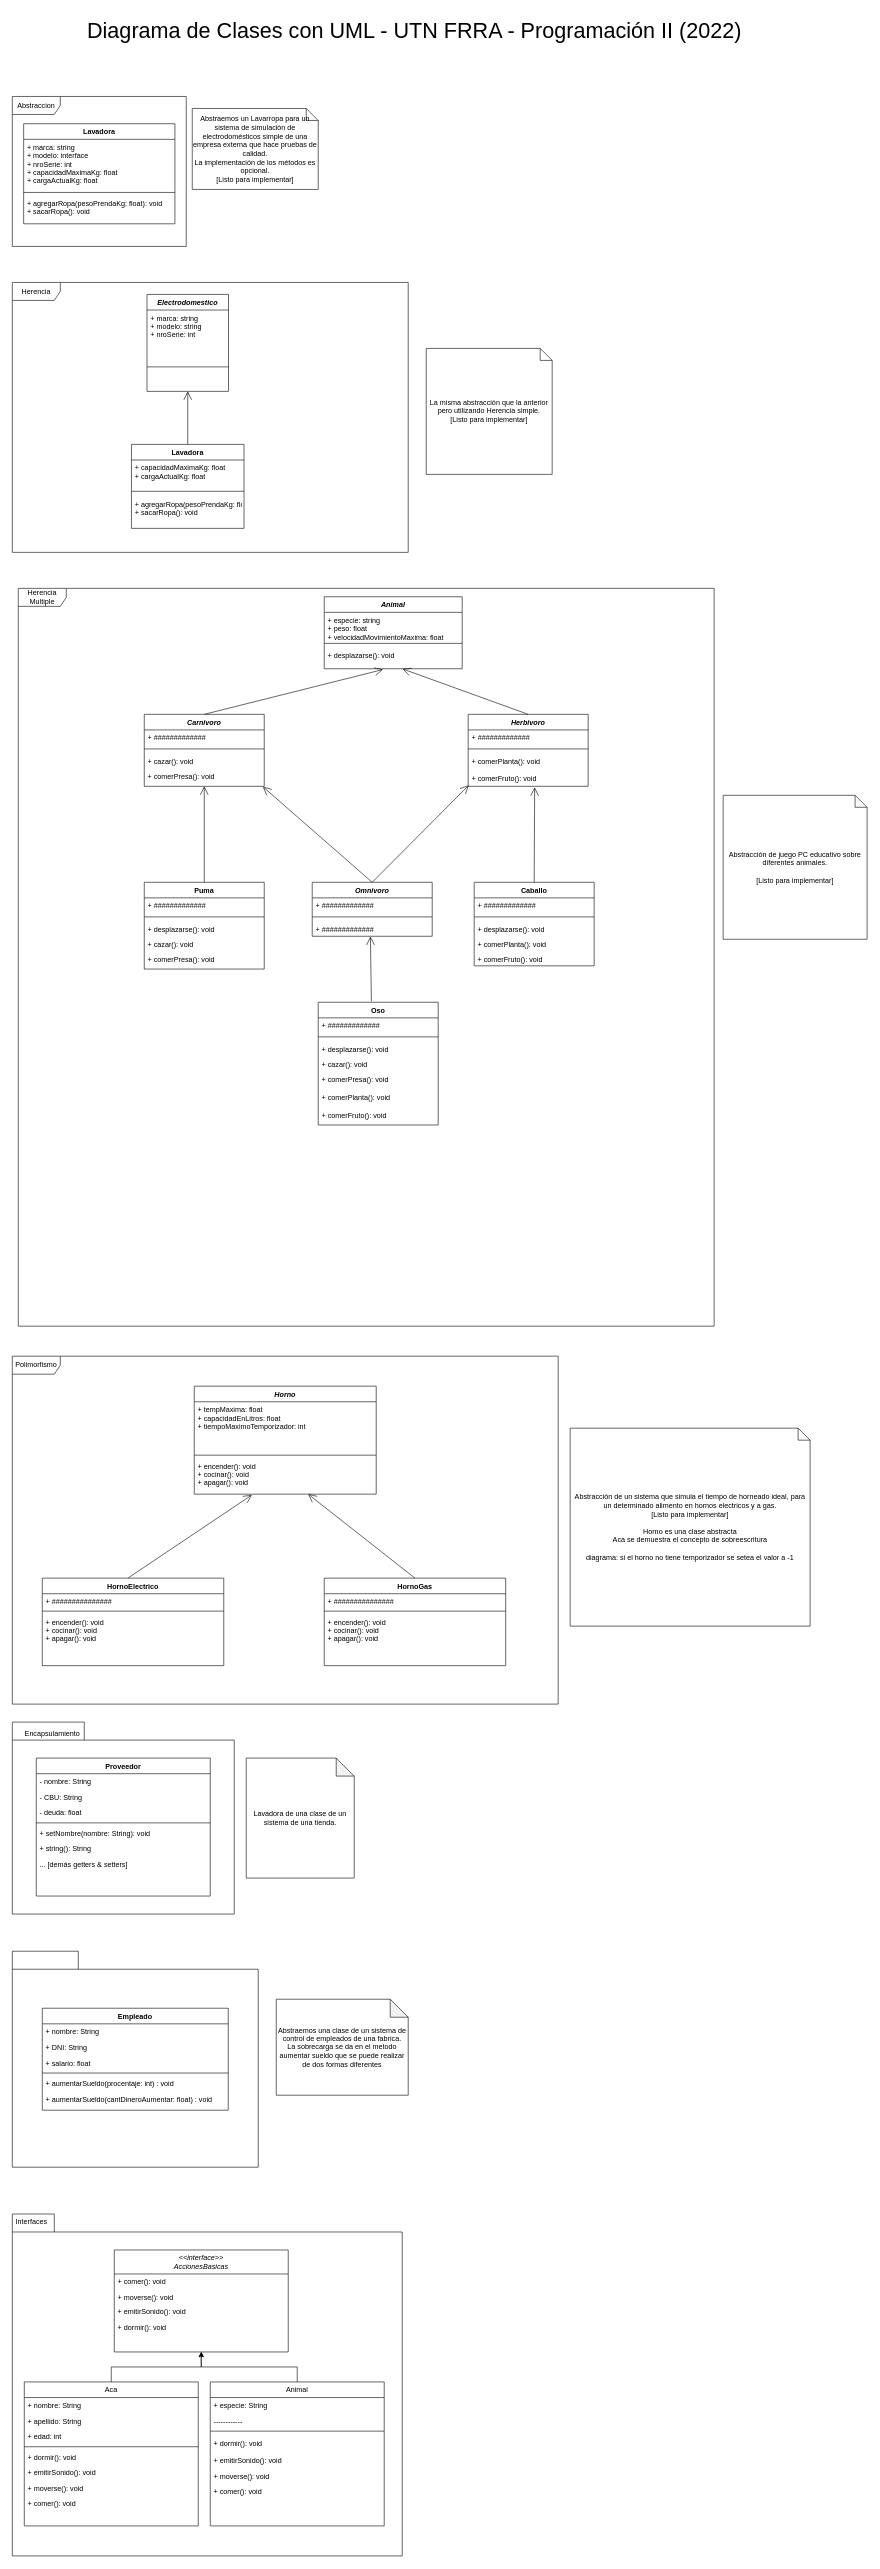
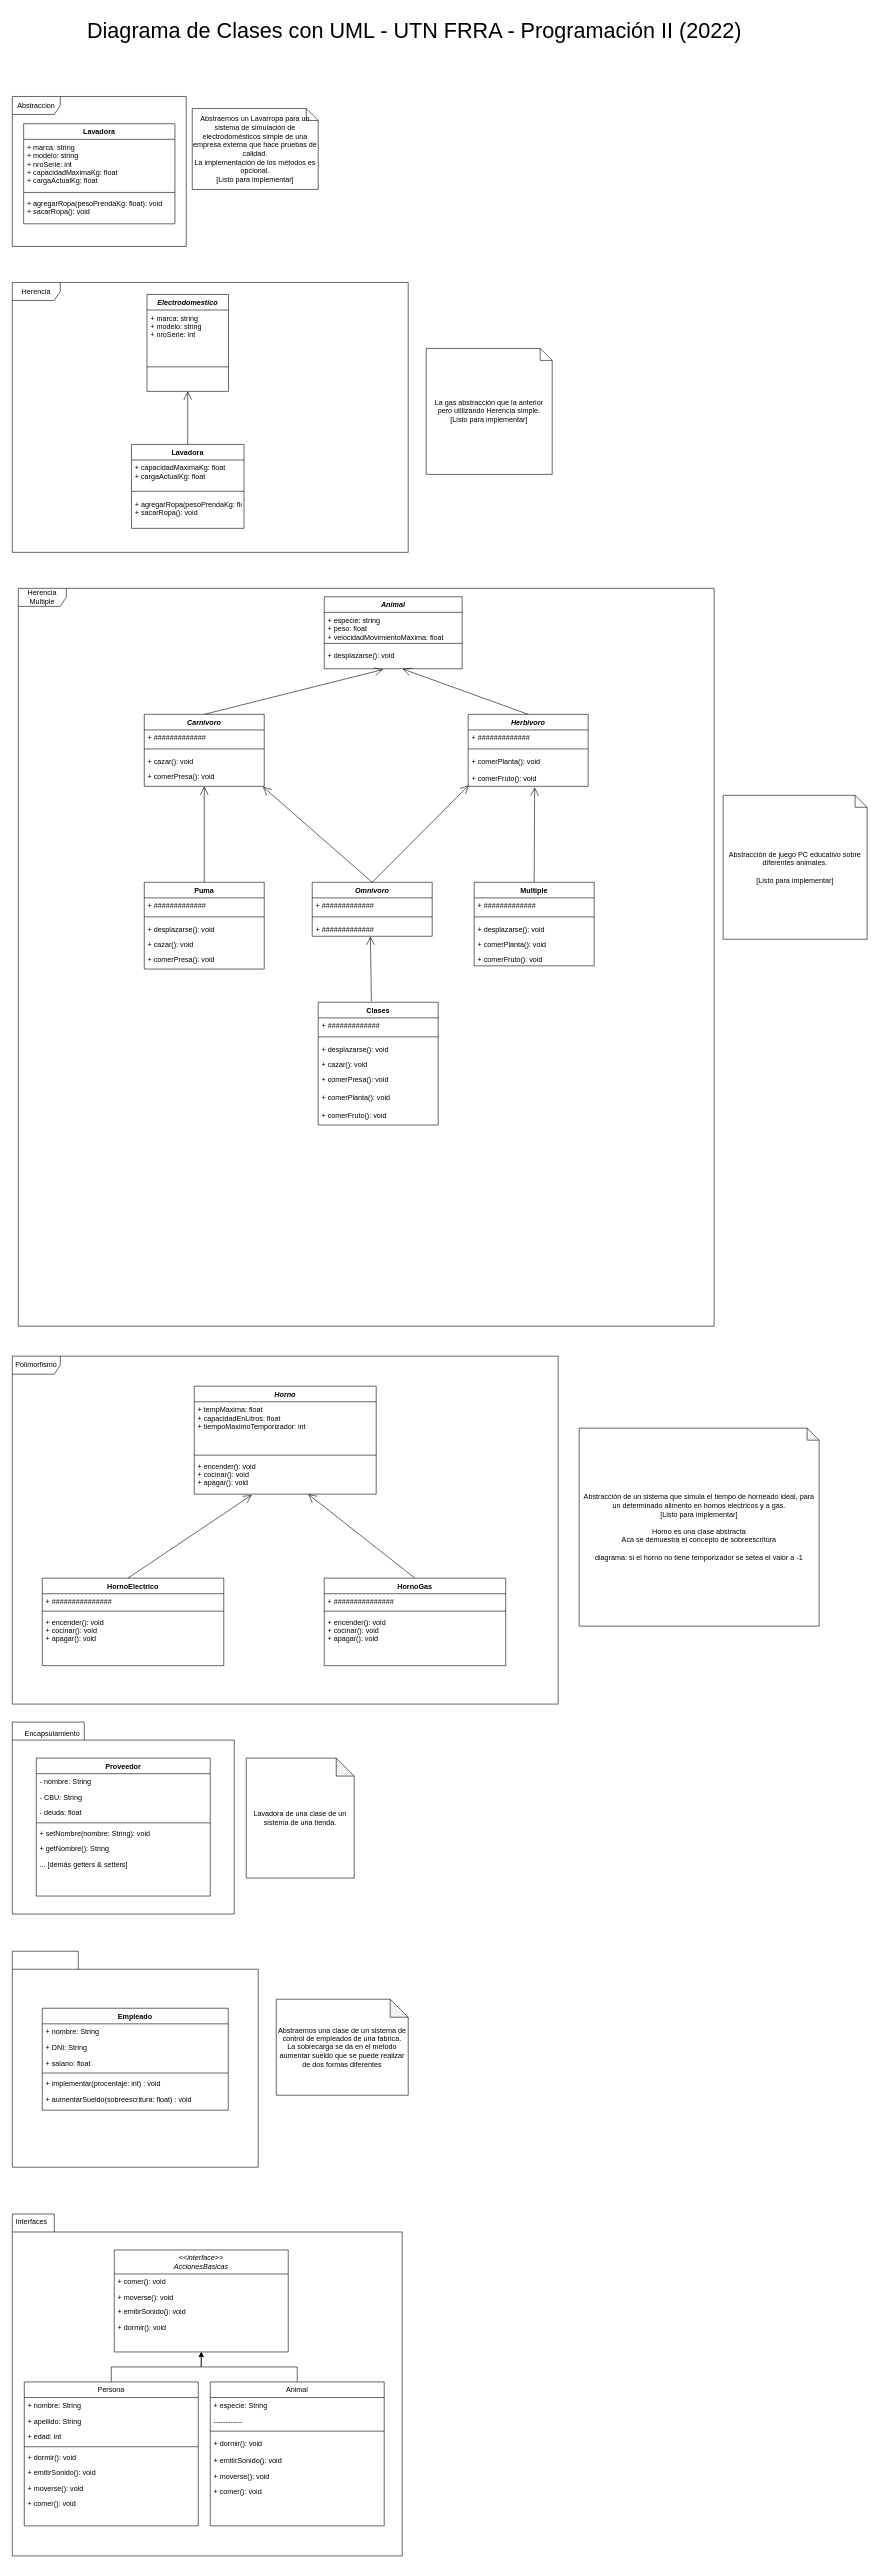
(53, 147) -> (53, 147)
(489, 411) -> (489, 411)
(534, 890) -> (534, 890)
(378, 1010) -> (378, 1010)
(690, 1527) -> (699, 1527)
(71, 1849) -> (78, 1849)
(118, 2084) -> (111, 2084)
(137, 2099) -> (129, 2099)
(111, 2390) -> (111, 2390)
